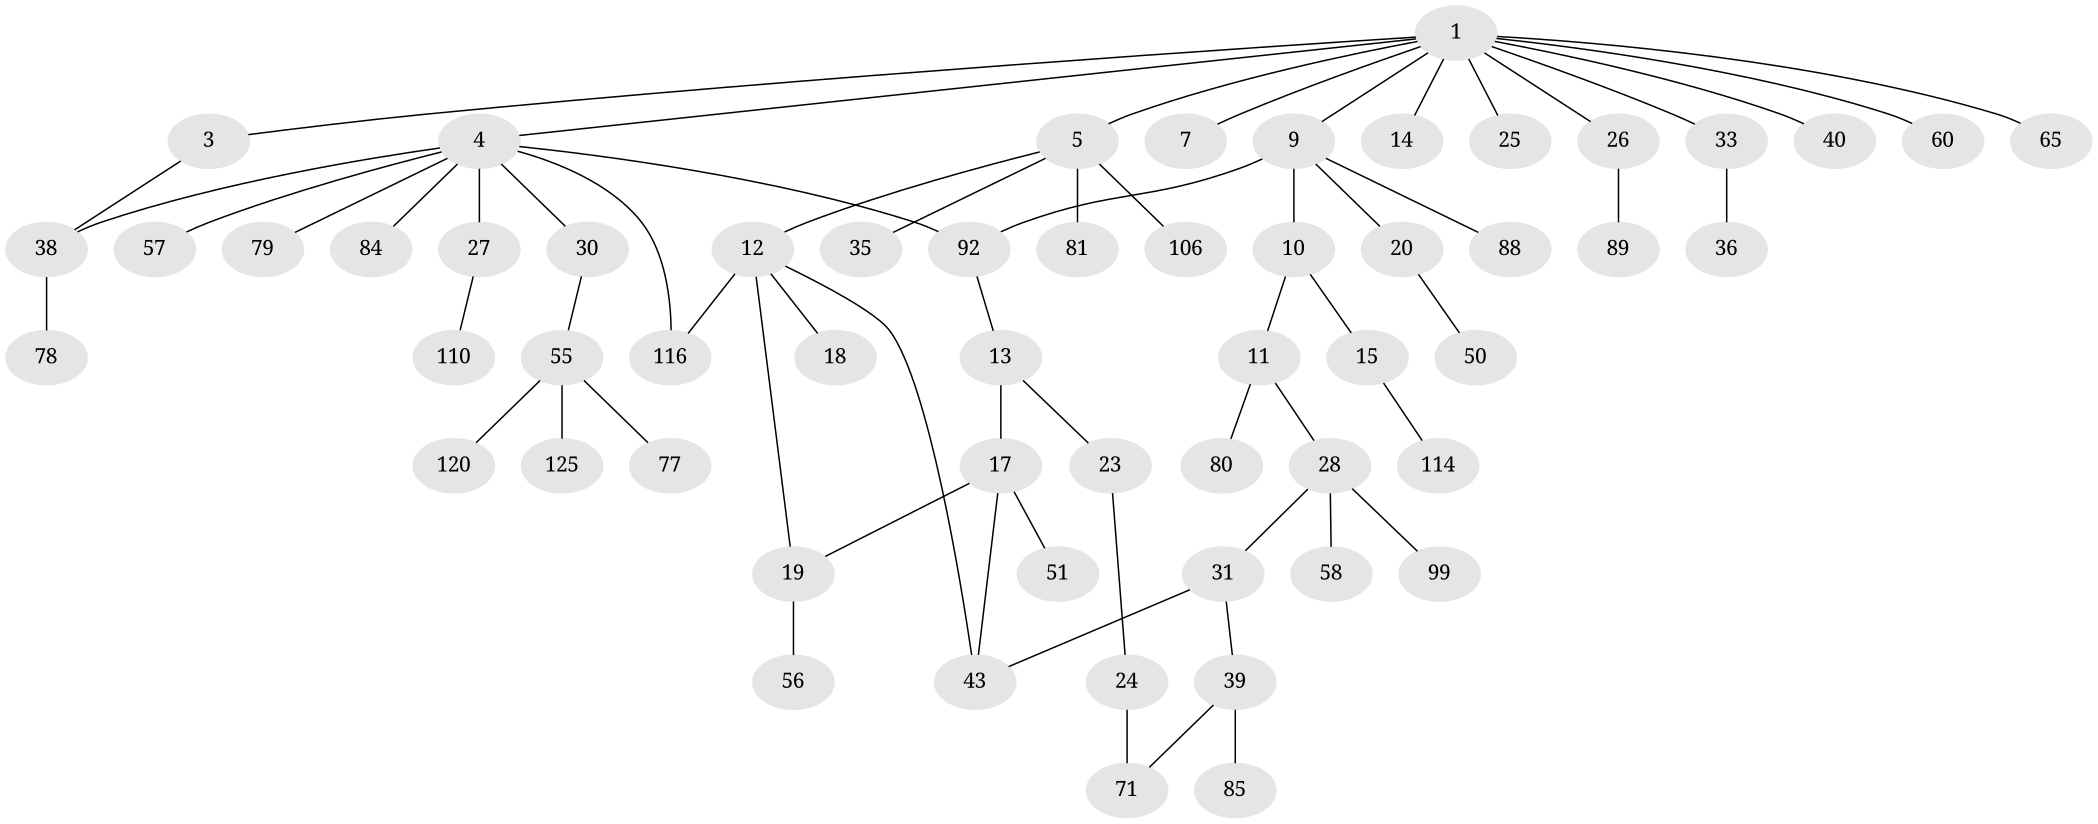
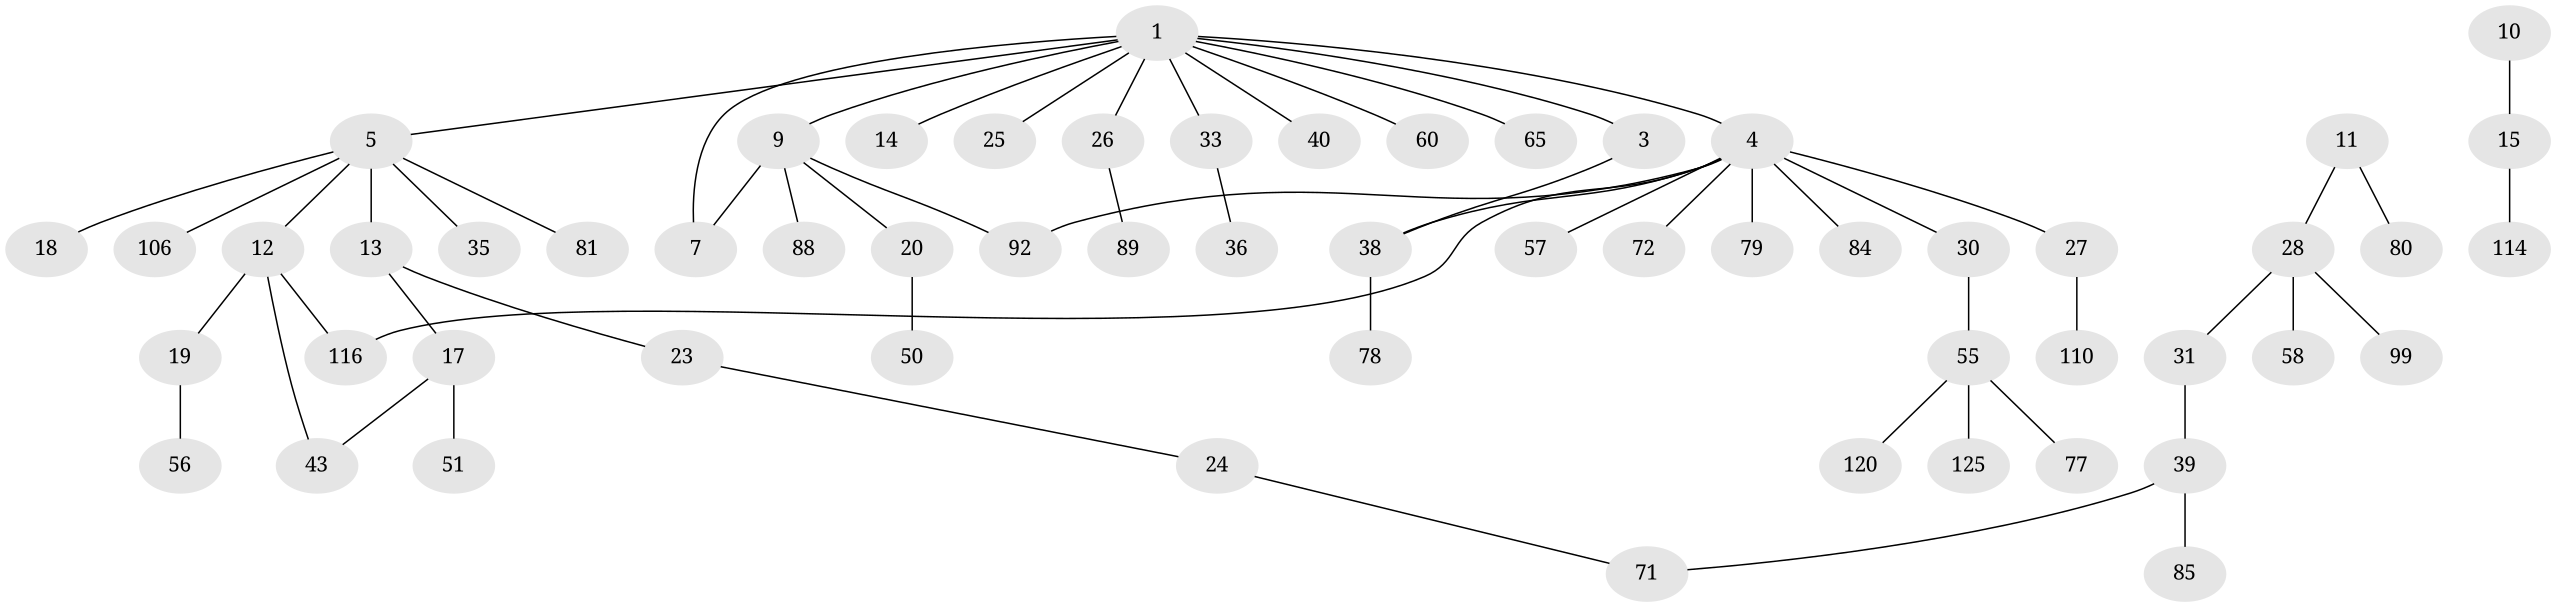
(1294, 196) -> (737, 195)
none -> (1644, 249)
(794, 304) -> (204, 188)
(985, 304) -> (371, 196)
(1277, 304) -> none
(897, 520) -> none
(1099, 628) -> none
